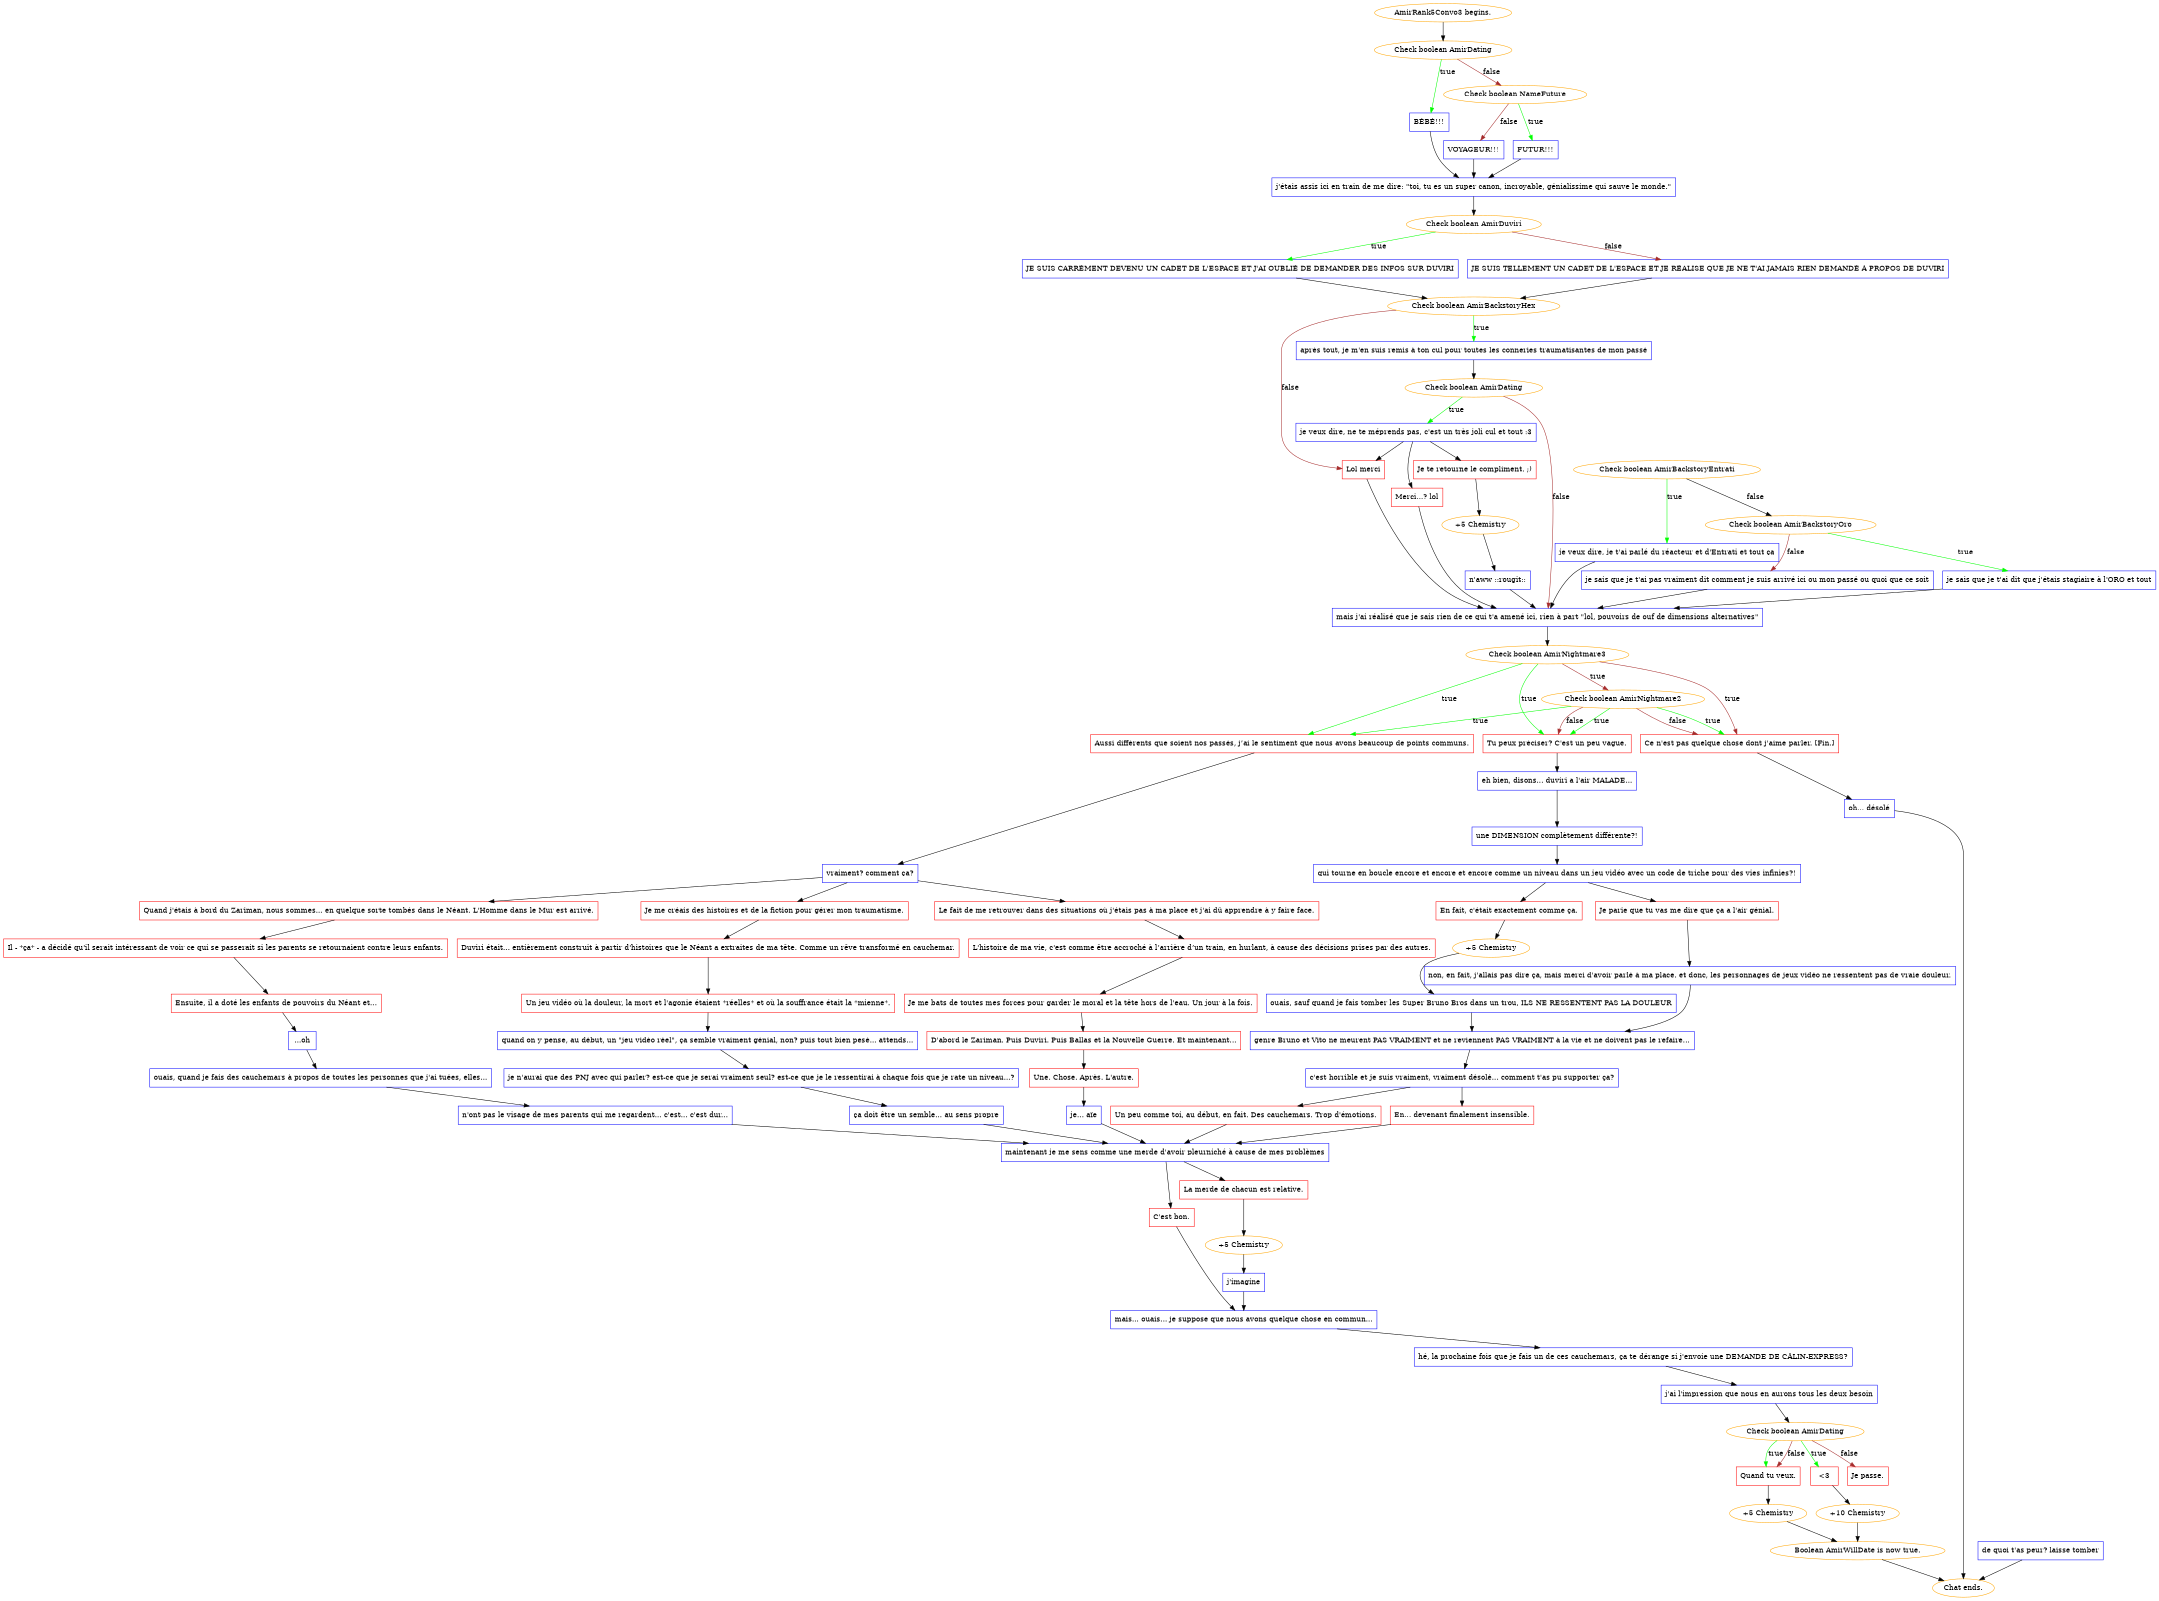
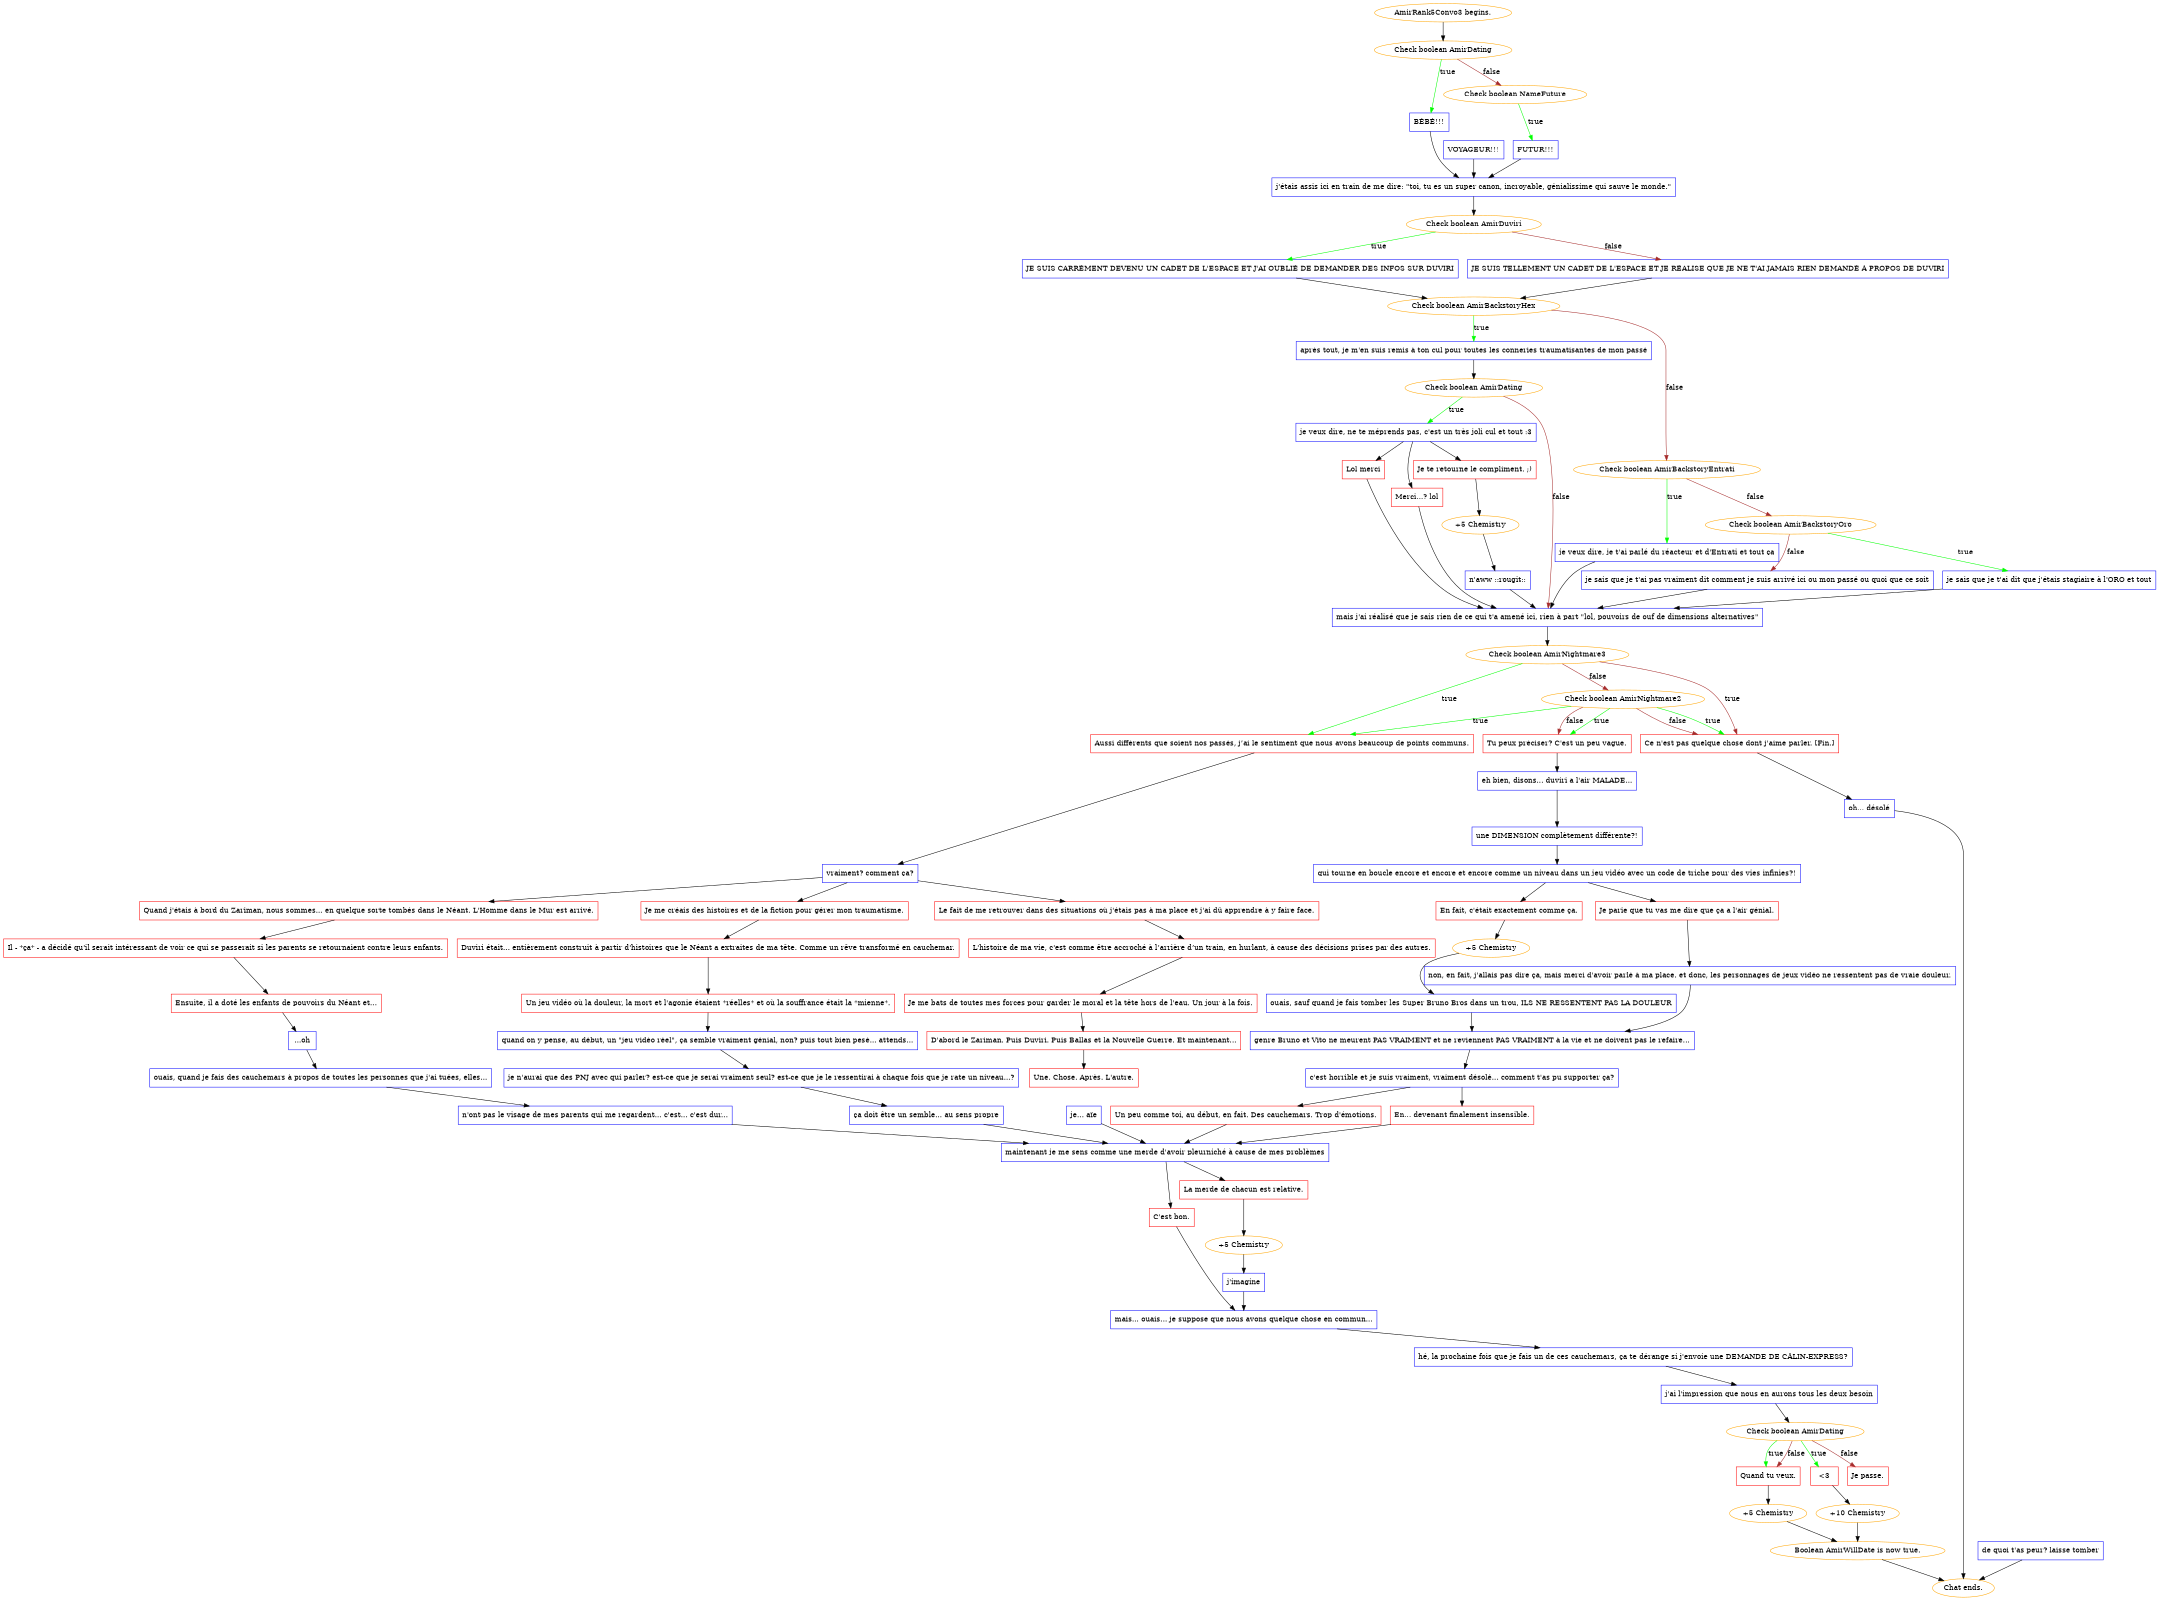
(1496, 120) -> none
(1282, 364) -> (1662, 340)
(1726, 496) -> (1726, 496)
(1598, 677) -> (1598, 677)
(1520, 698) -> none
(1084, 1094) -> none
